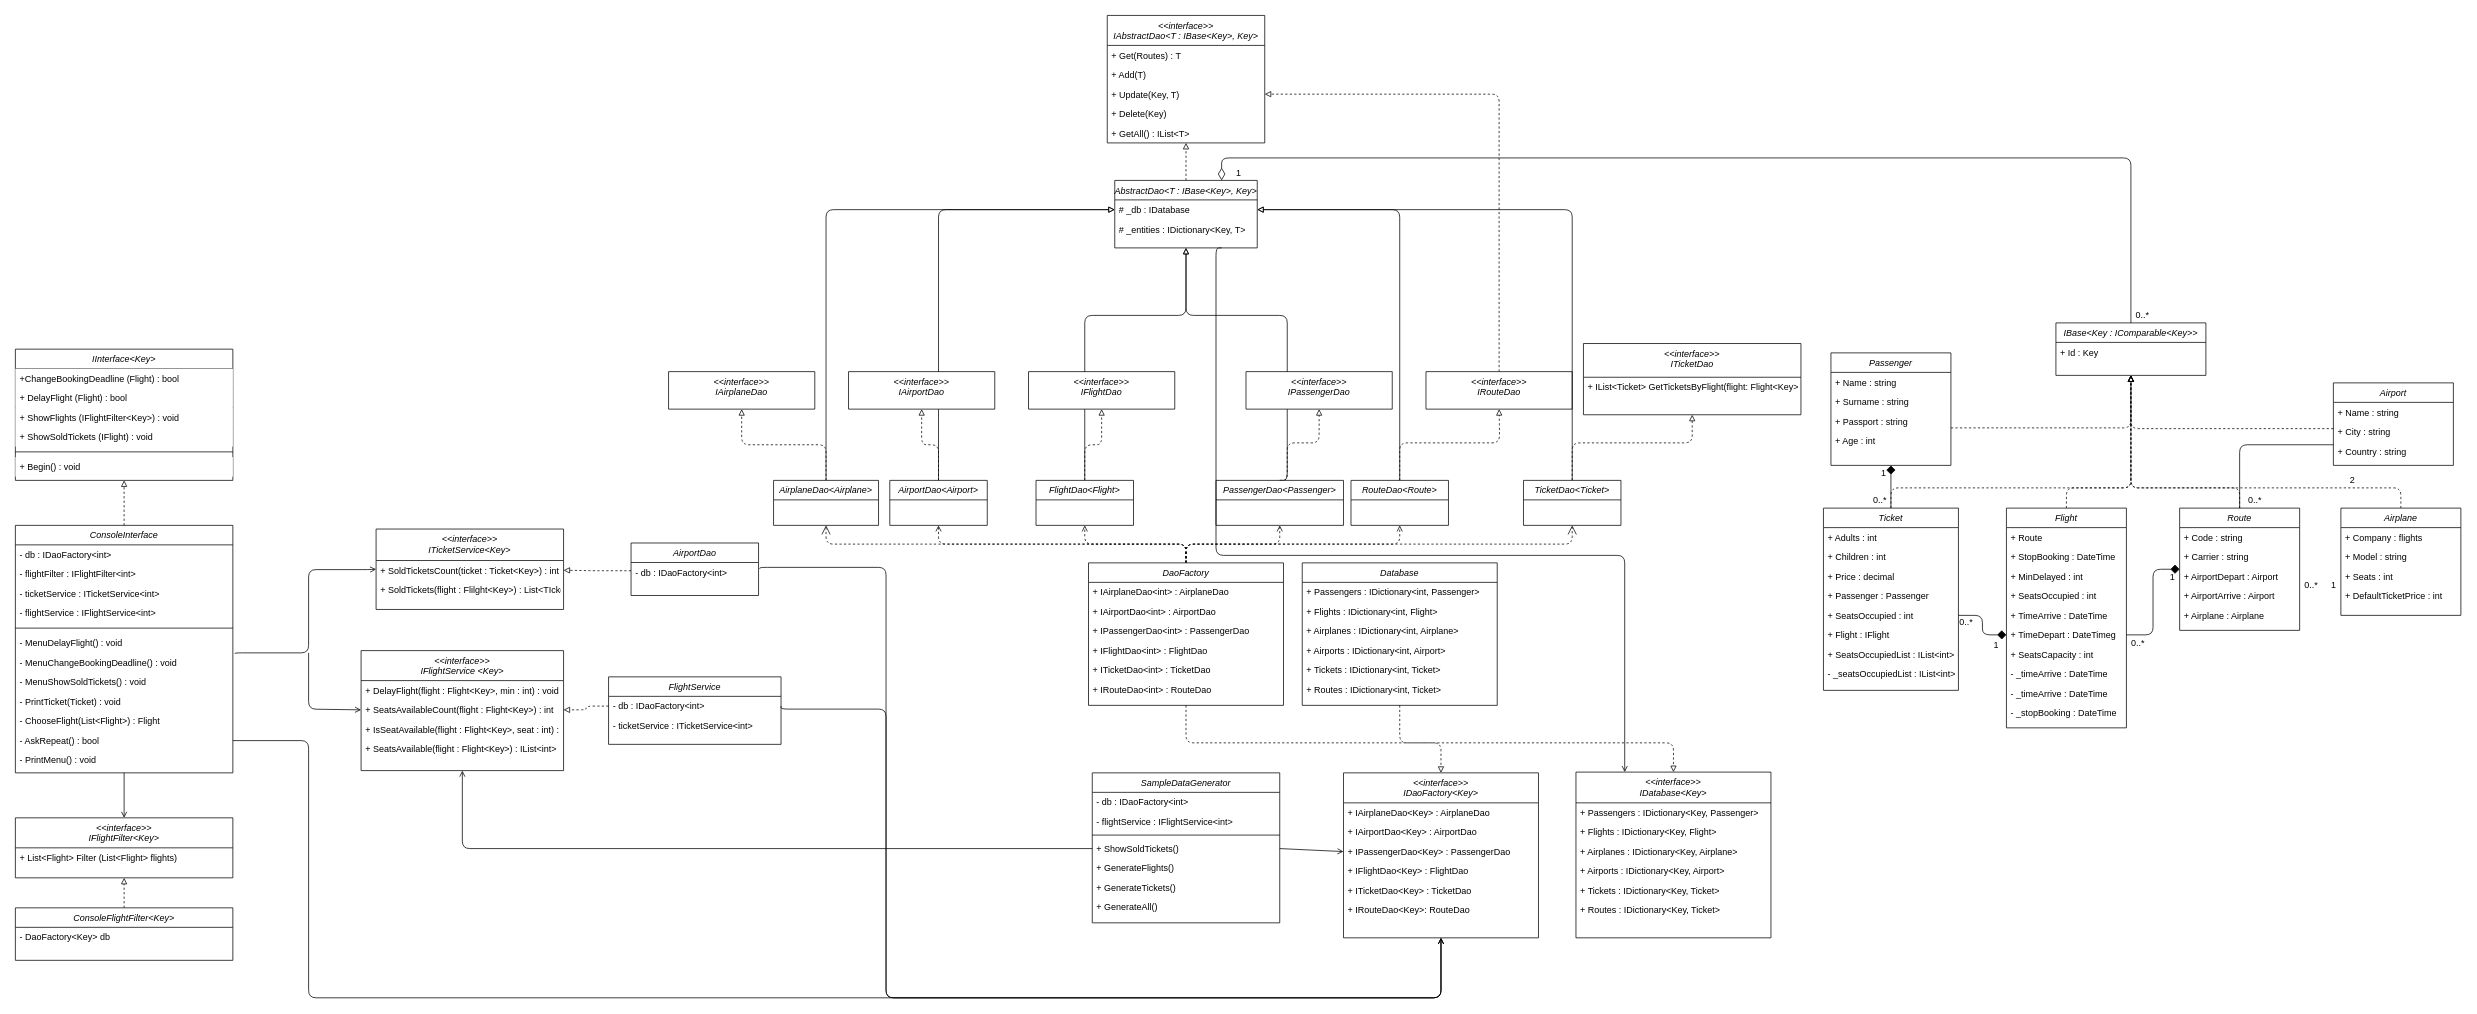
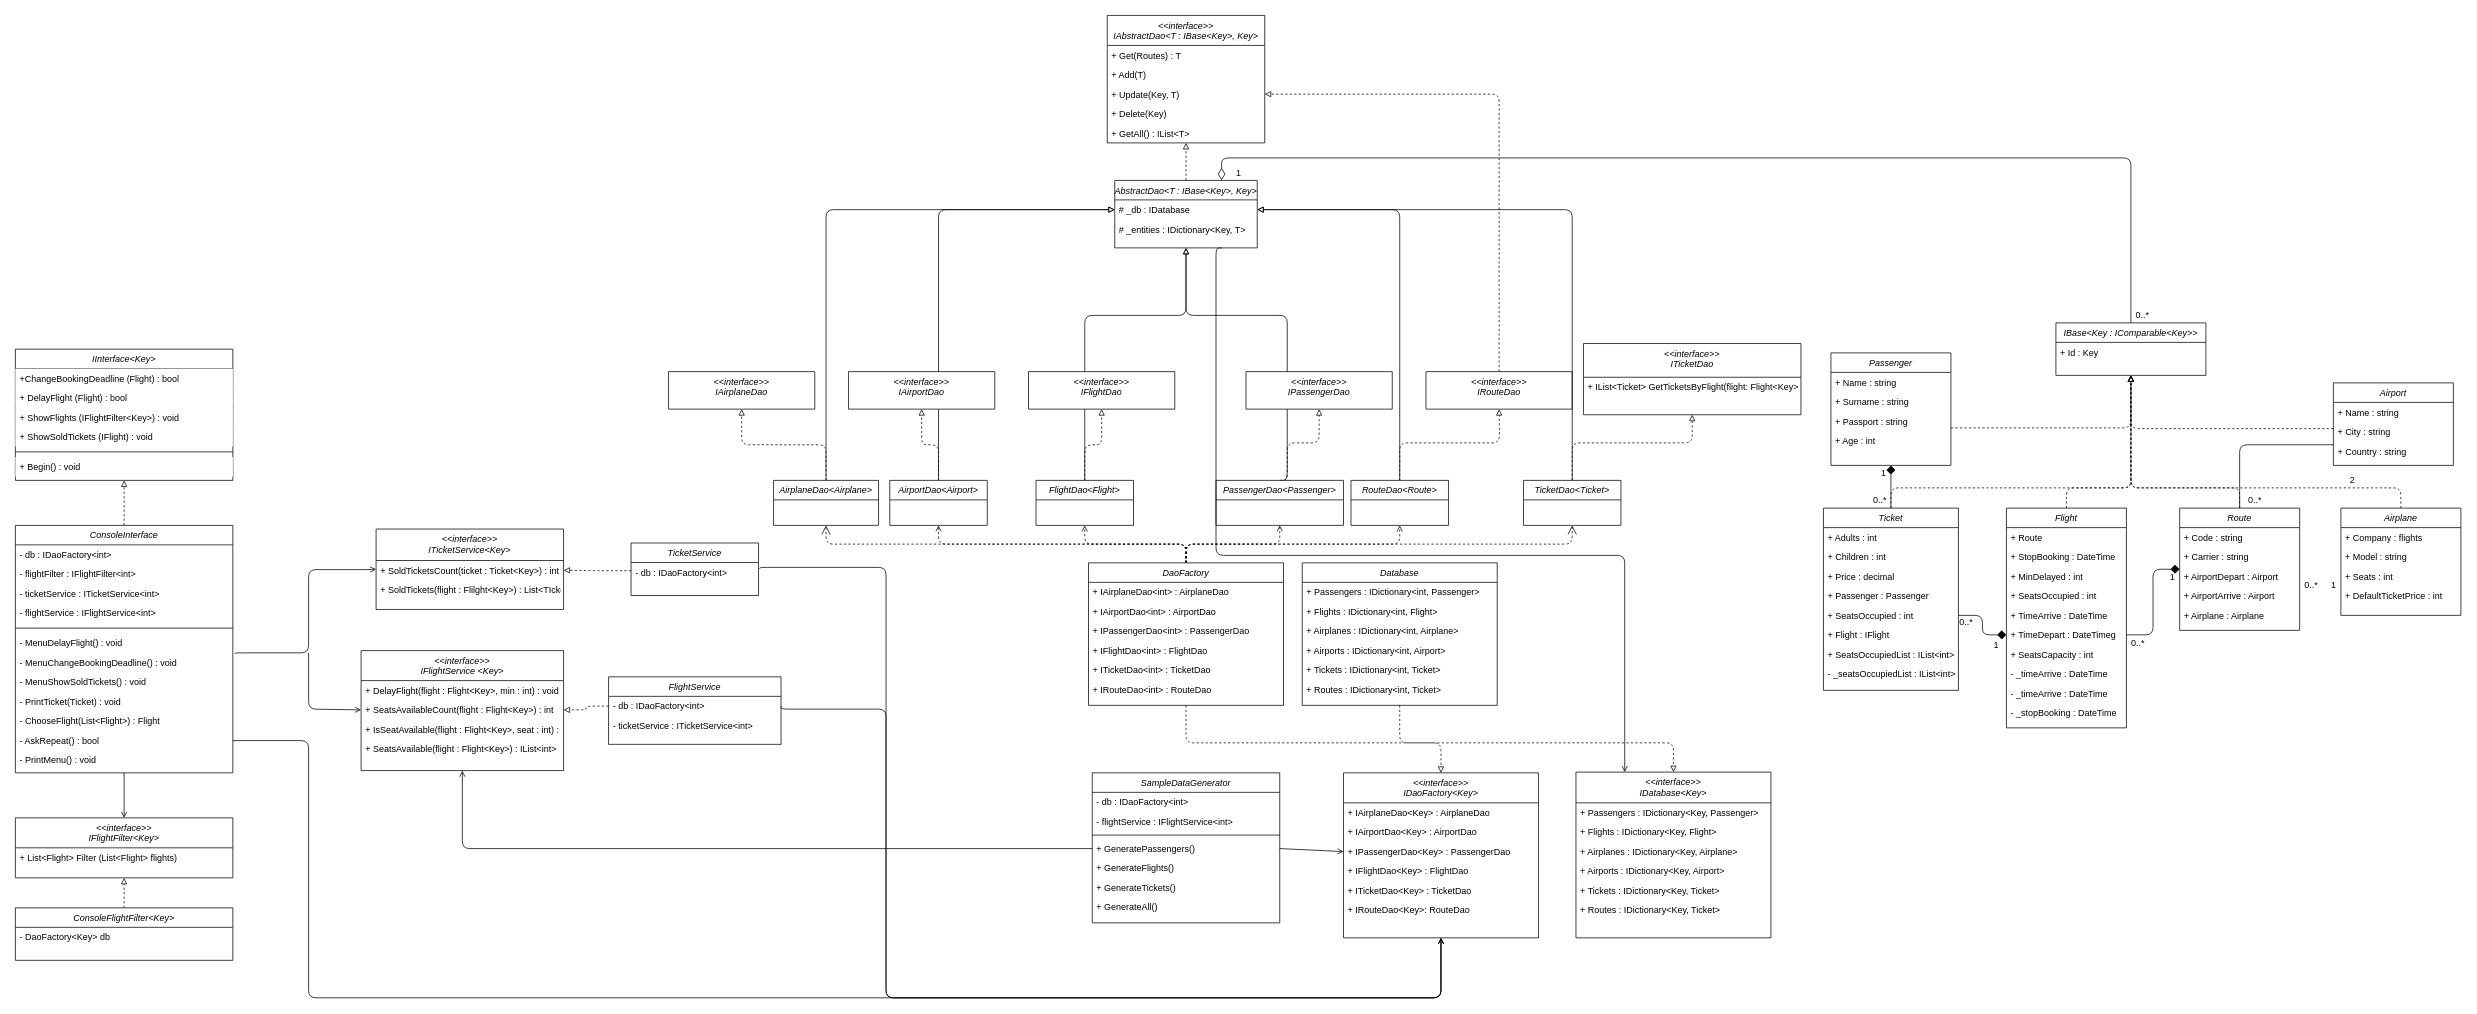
(695, 553) -> (695, 553)
(1141, 849) -> (1151, 849)
